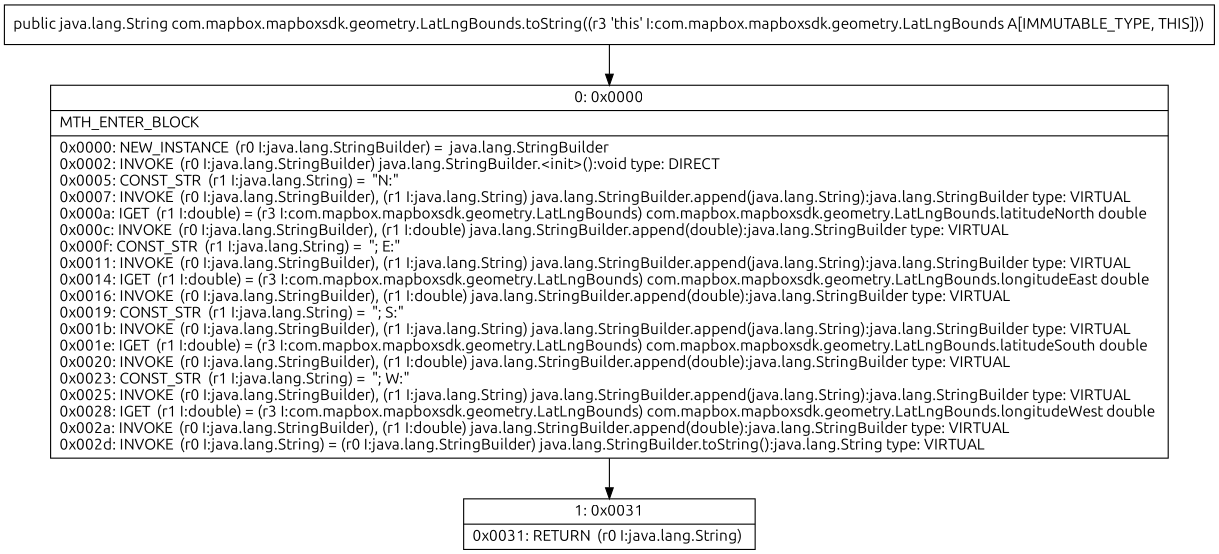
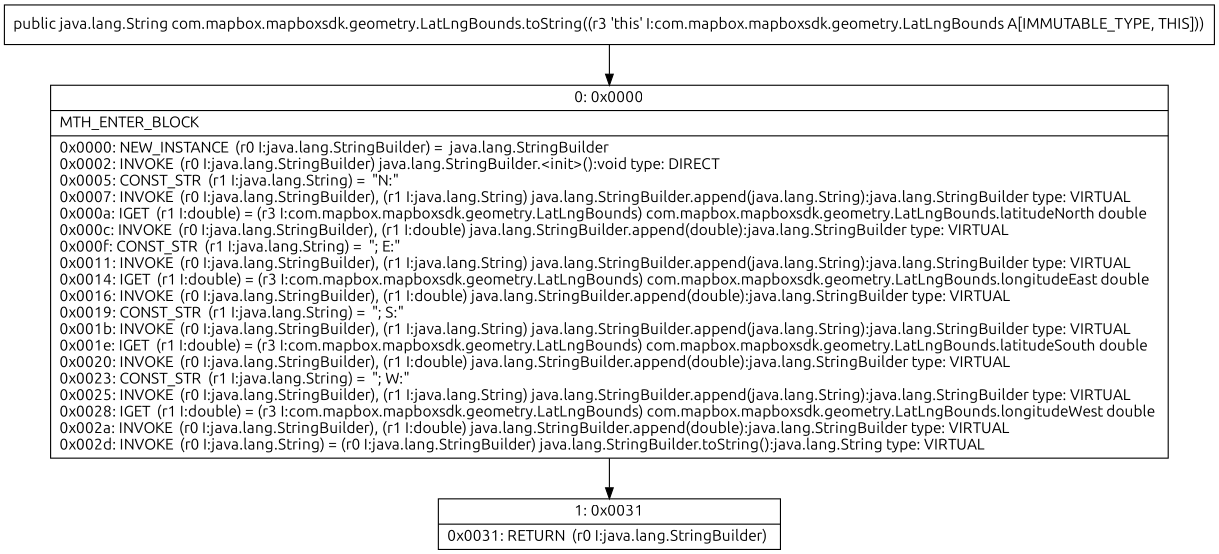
(609, 536) -> (609, 536)
